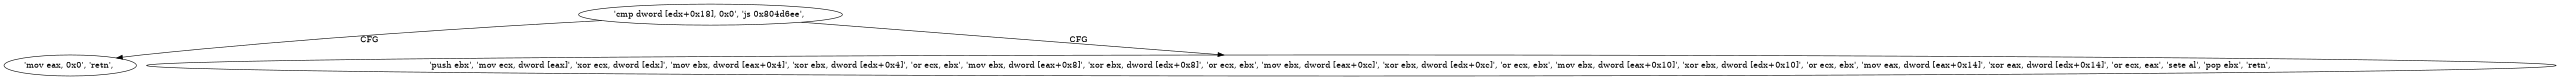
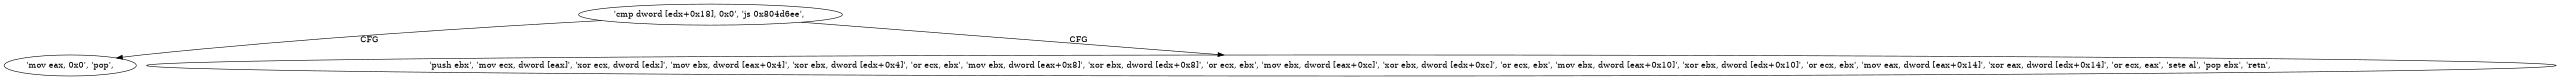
(70, 65) -> (70, 65)
